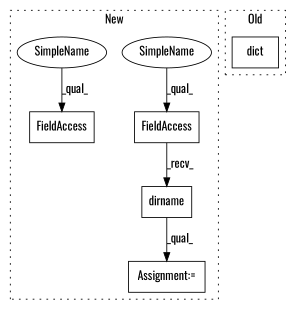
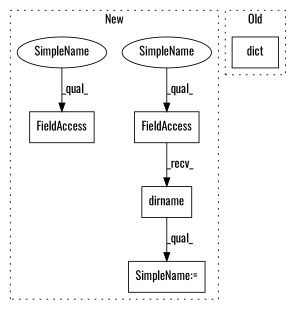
(167, 277) -> (167, 277)
